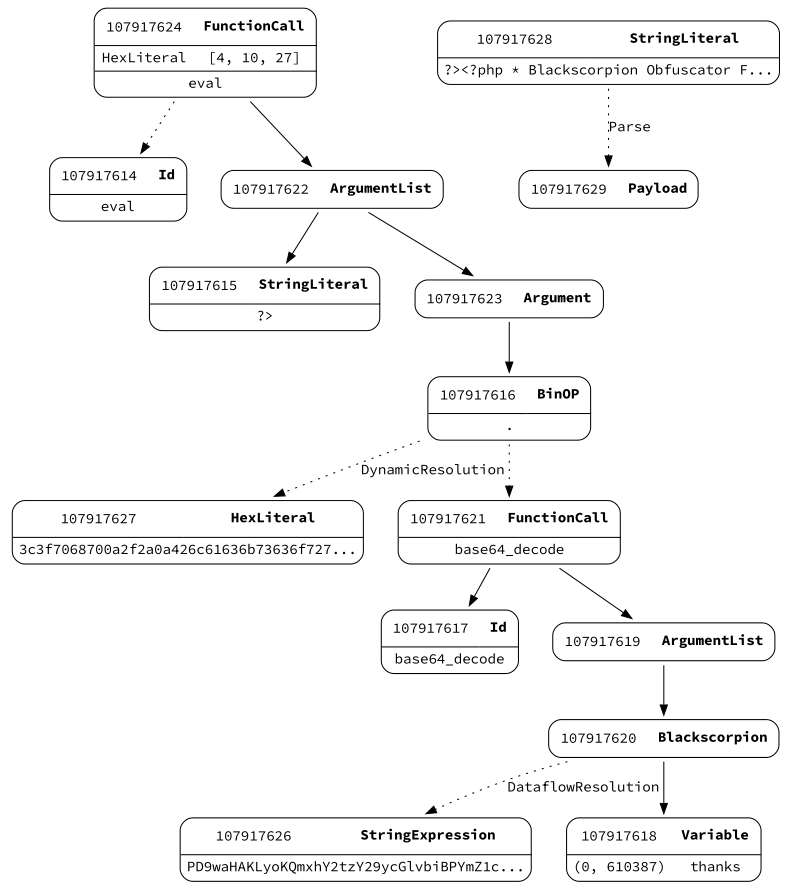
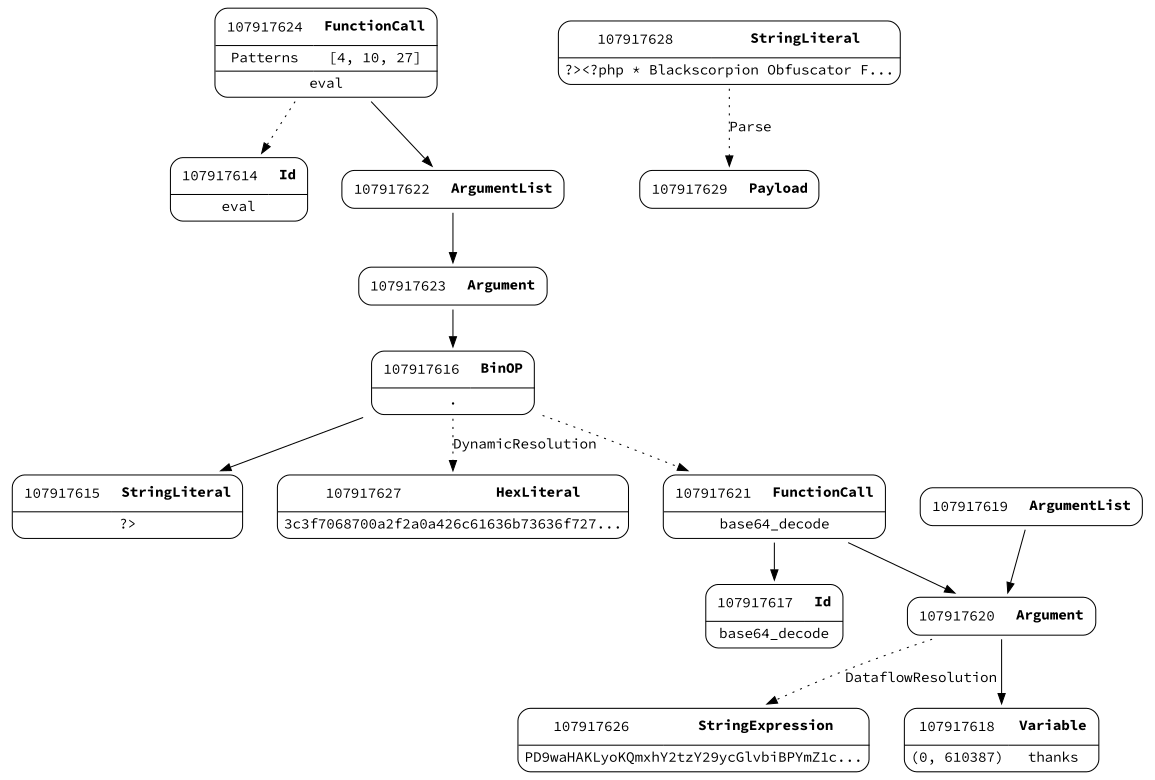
(144, 58) -> (265, 58)
(305, 233) -> (297, 442)
(591, 590) -> (897, 566)
(713, 738) -> (1050, 615)
